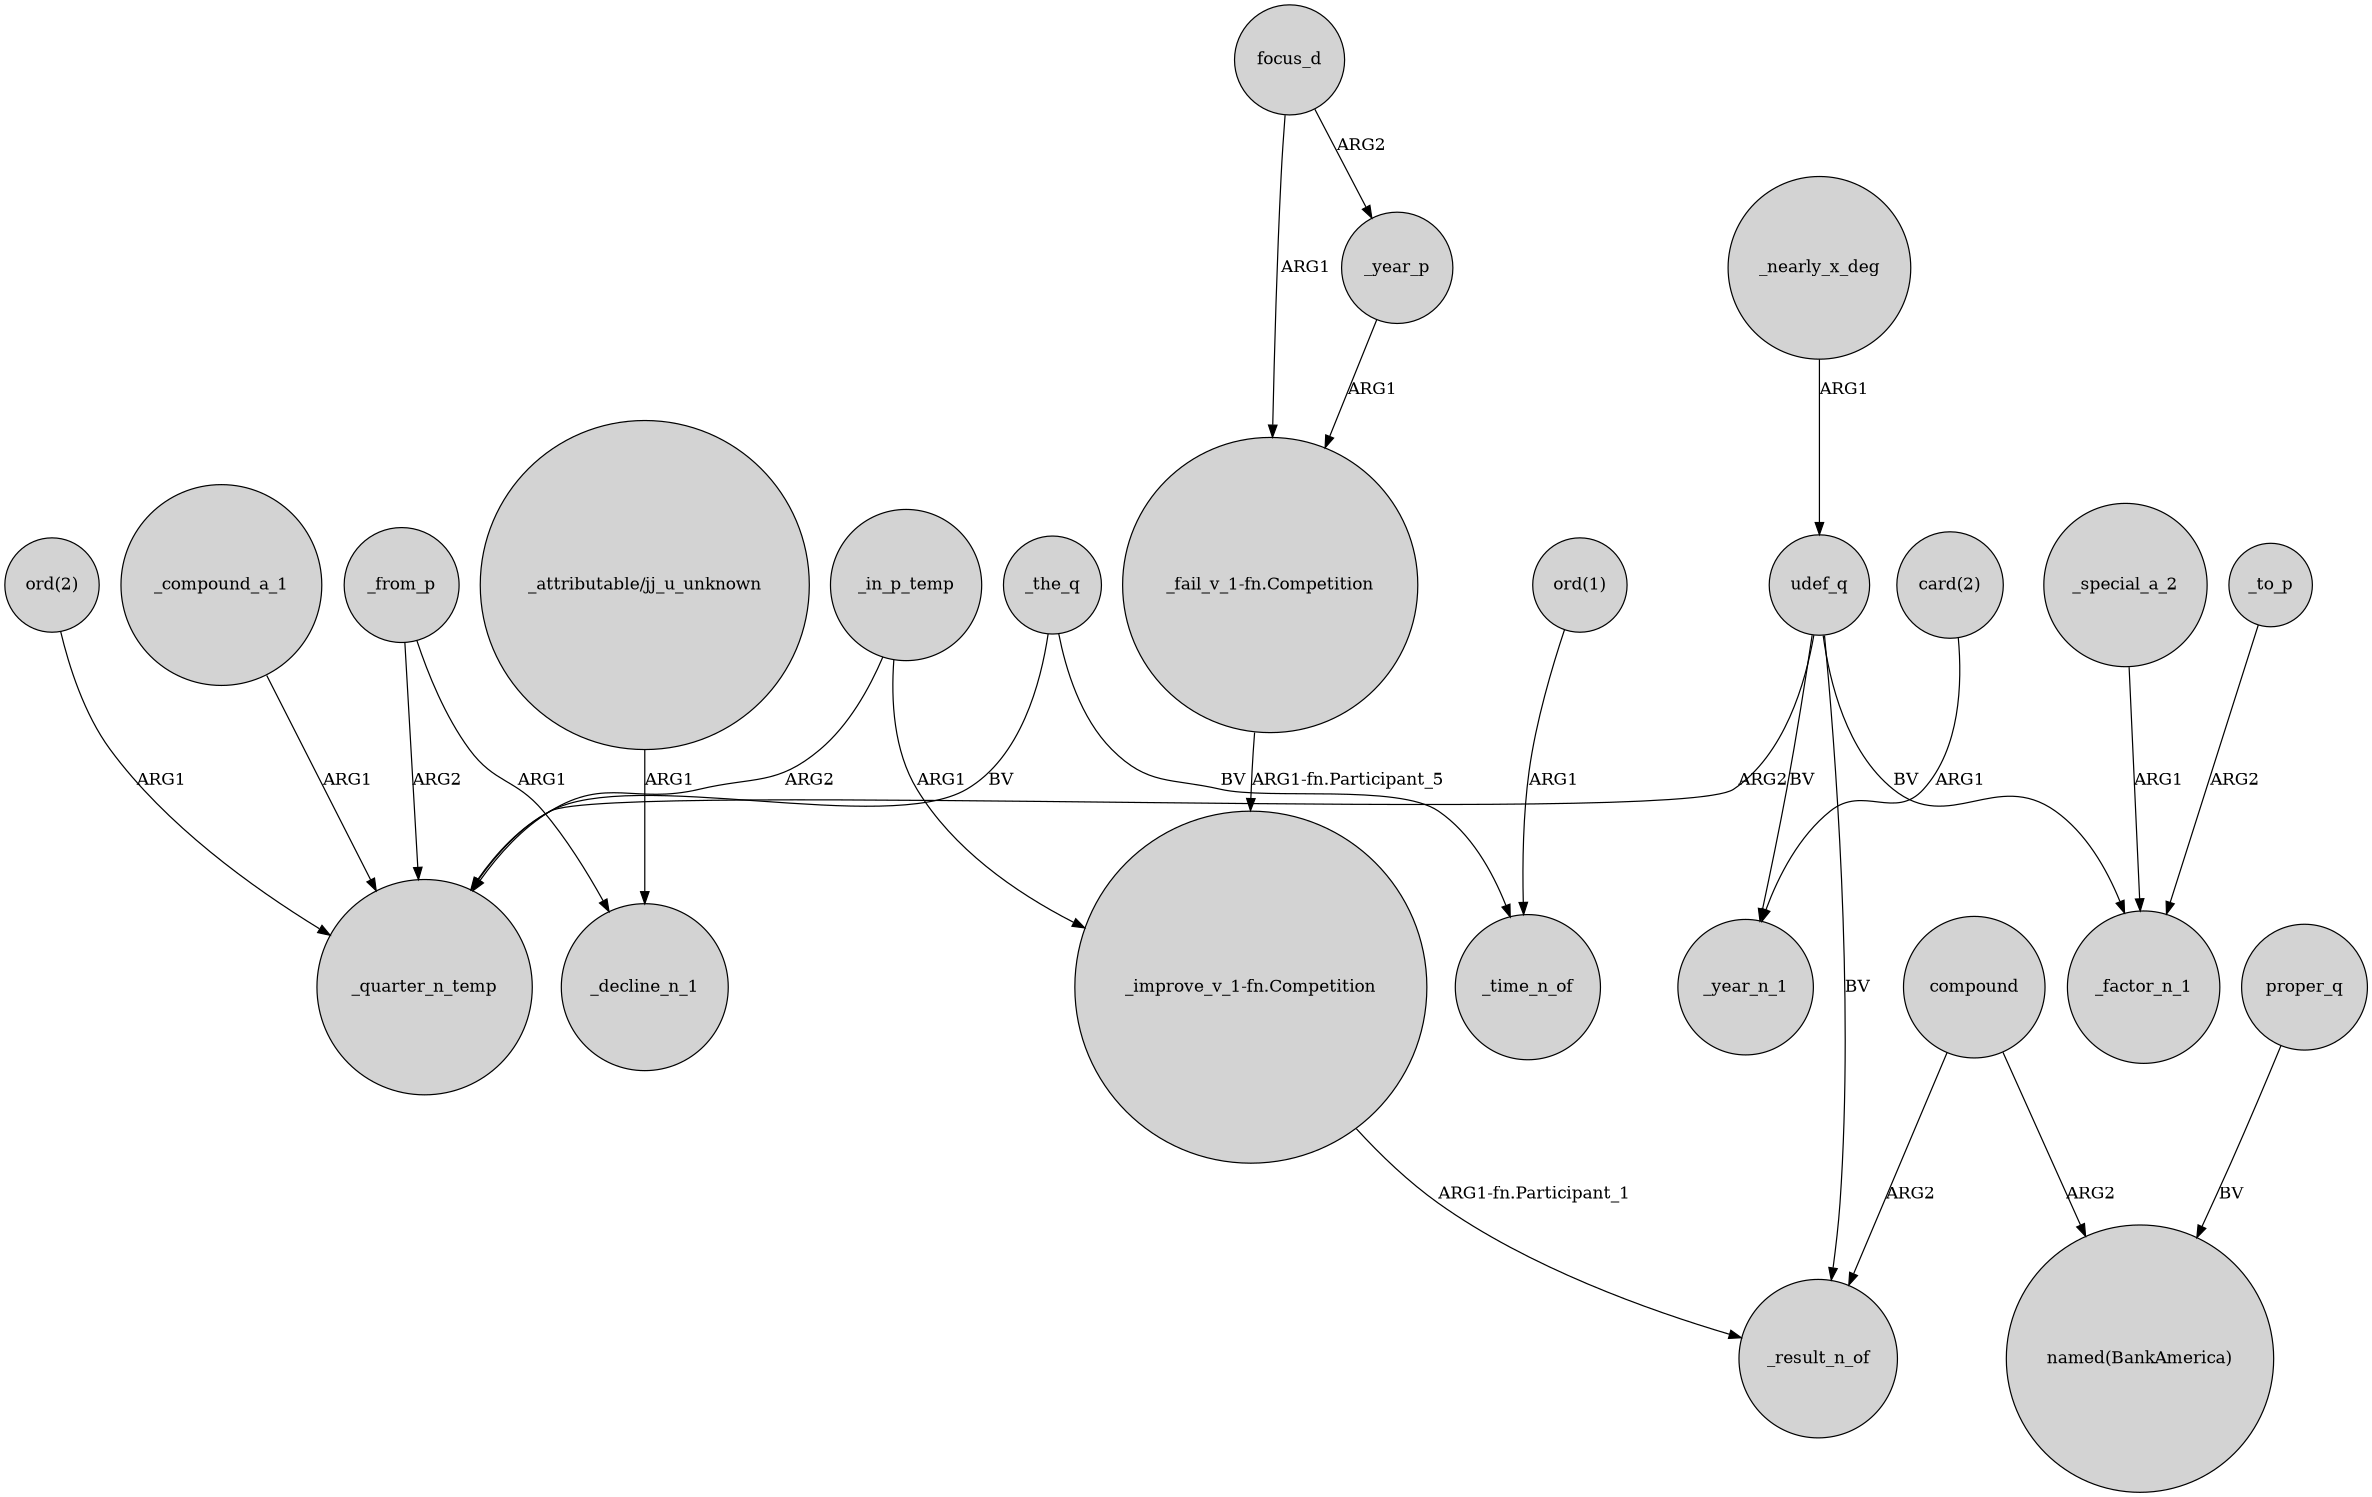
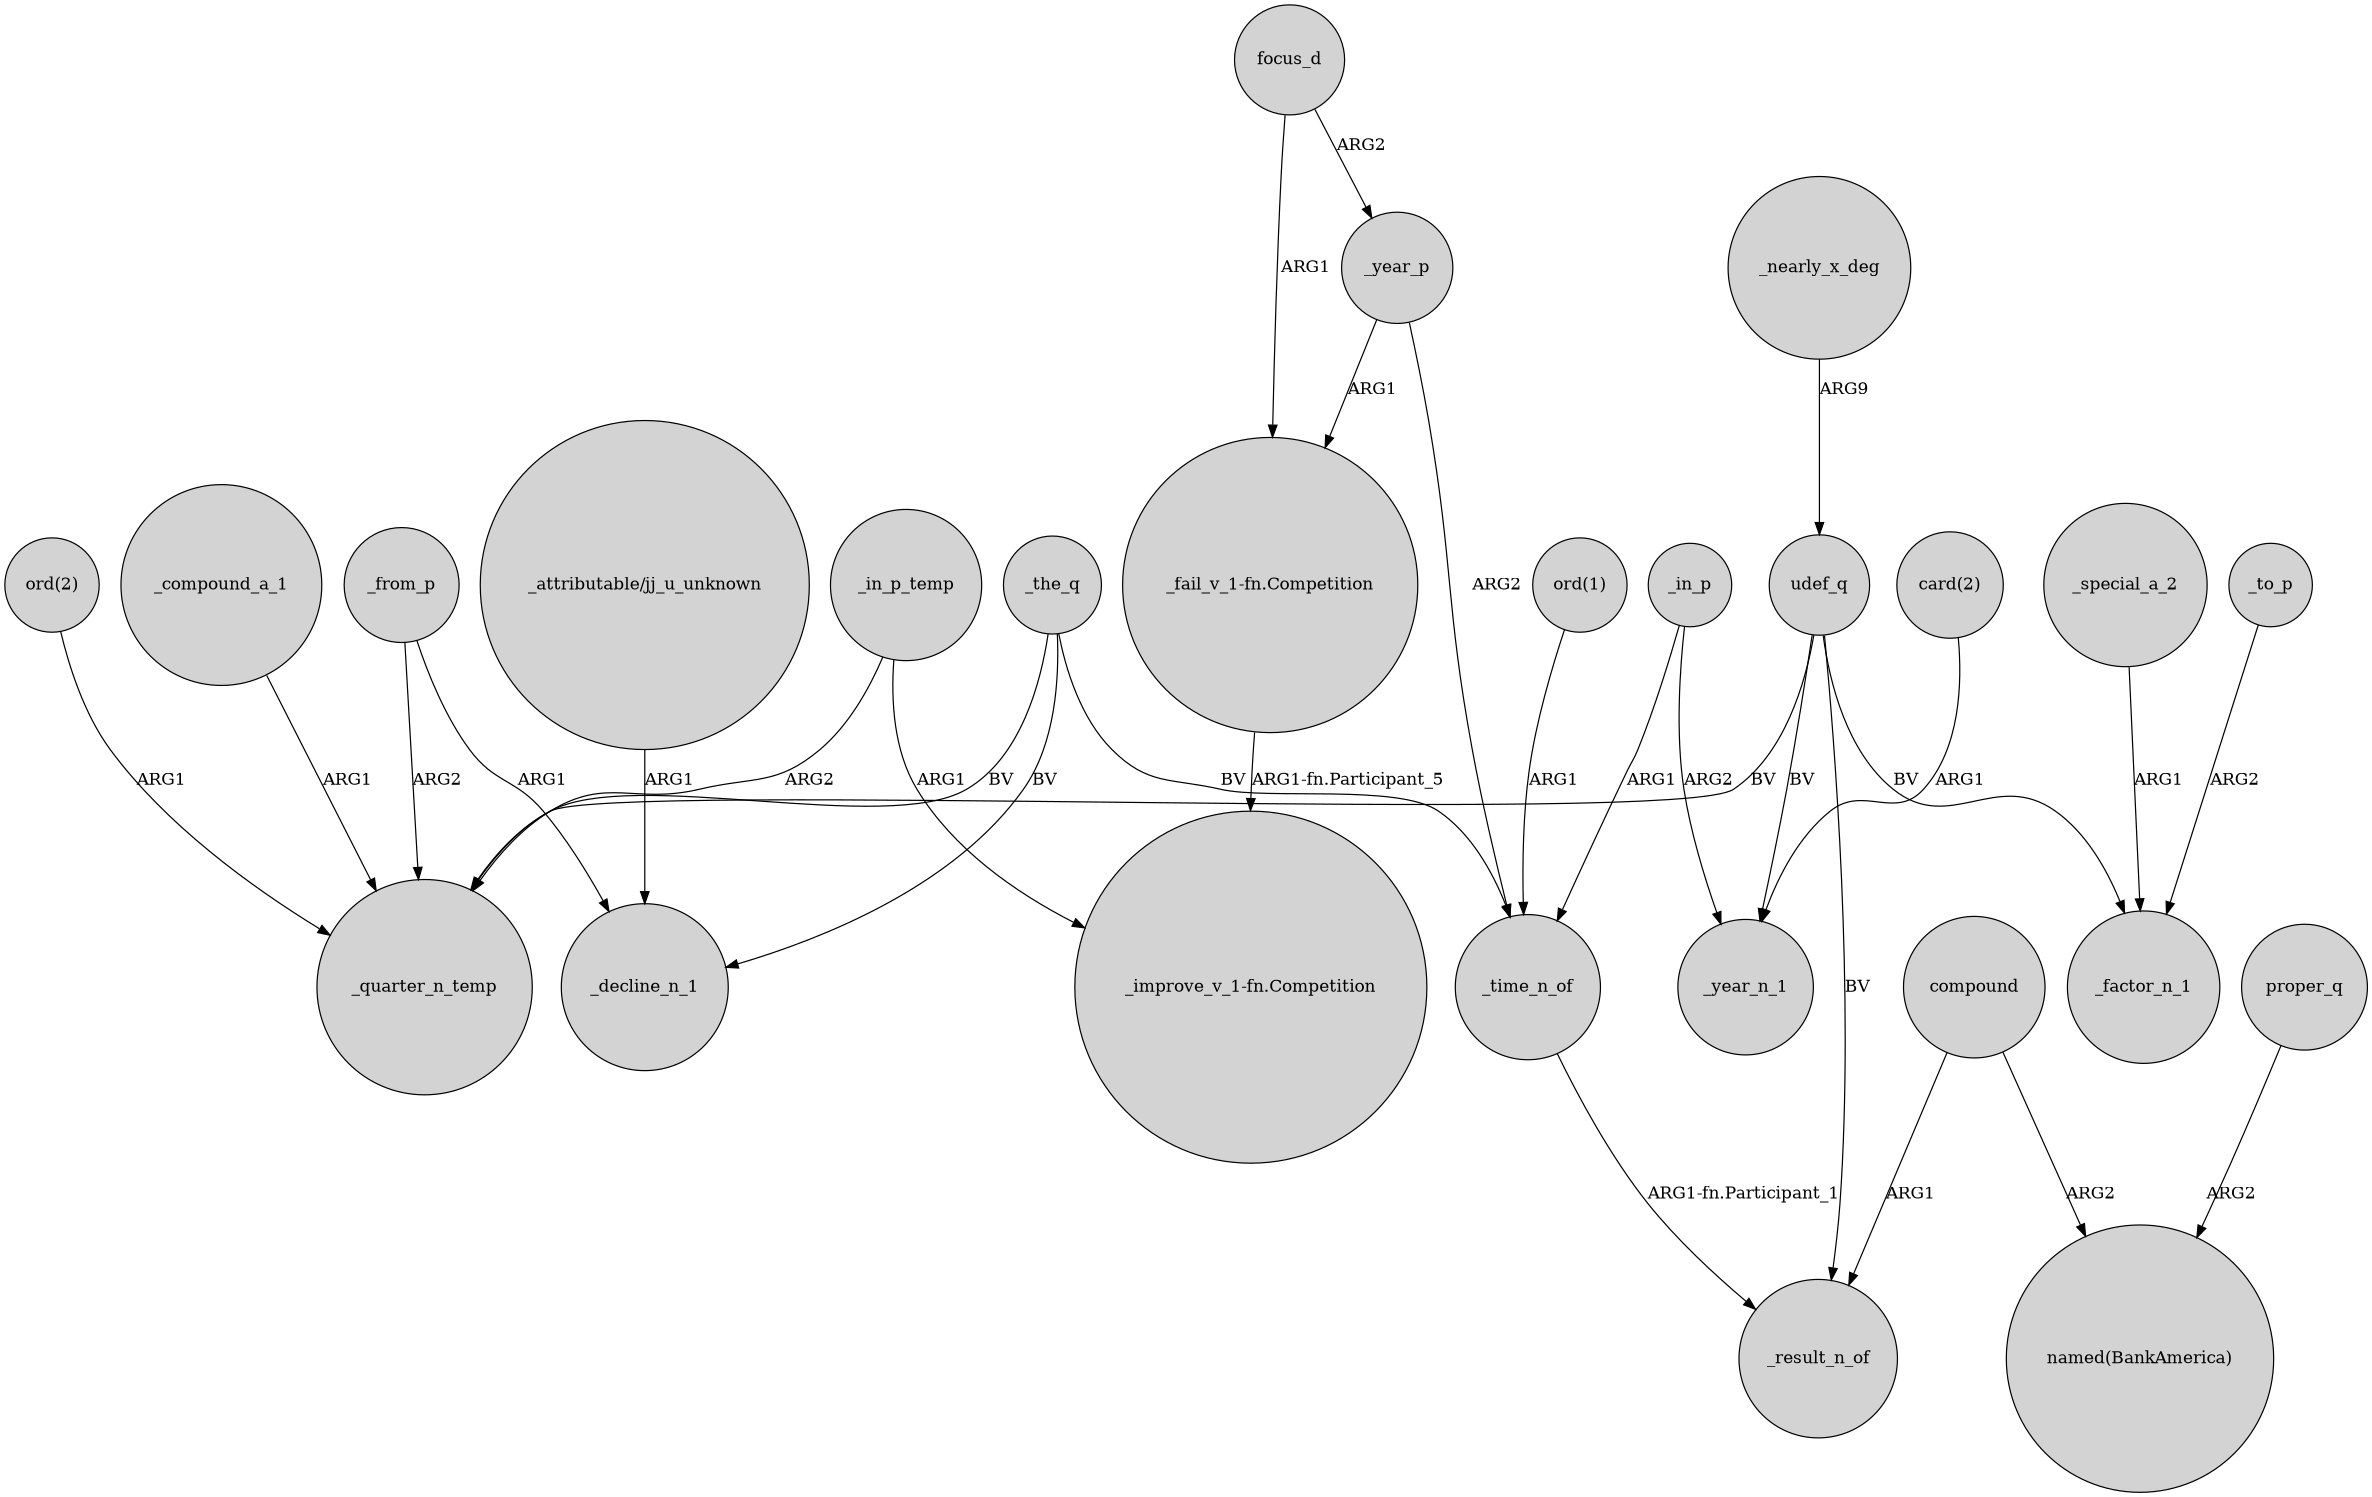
(1844, 390) -> (1844, 390)
none -> (1690, 585)
none -> (1453, 615)
(1763, 780) -> (1763, 780)
none -> (952, 861)
(1911, 1194) -> (1911, 1194)
(2231, 1194) -> (2231, 1194)
(1529, 1256) -> (1637, 1189)
